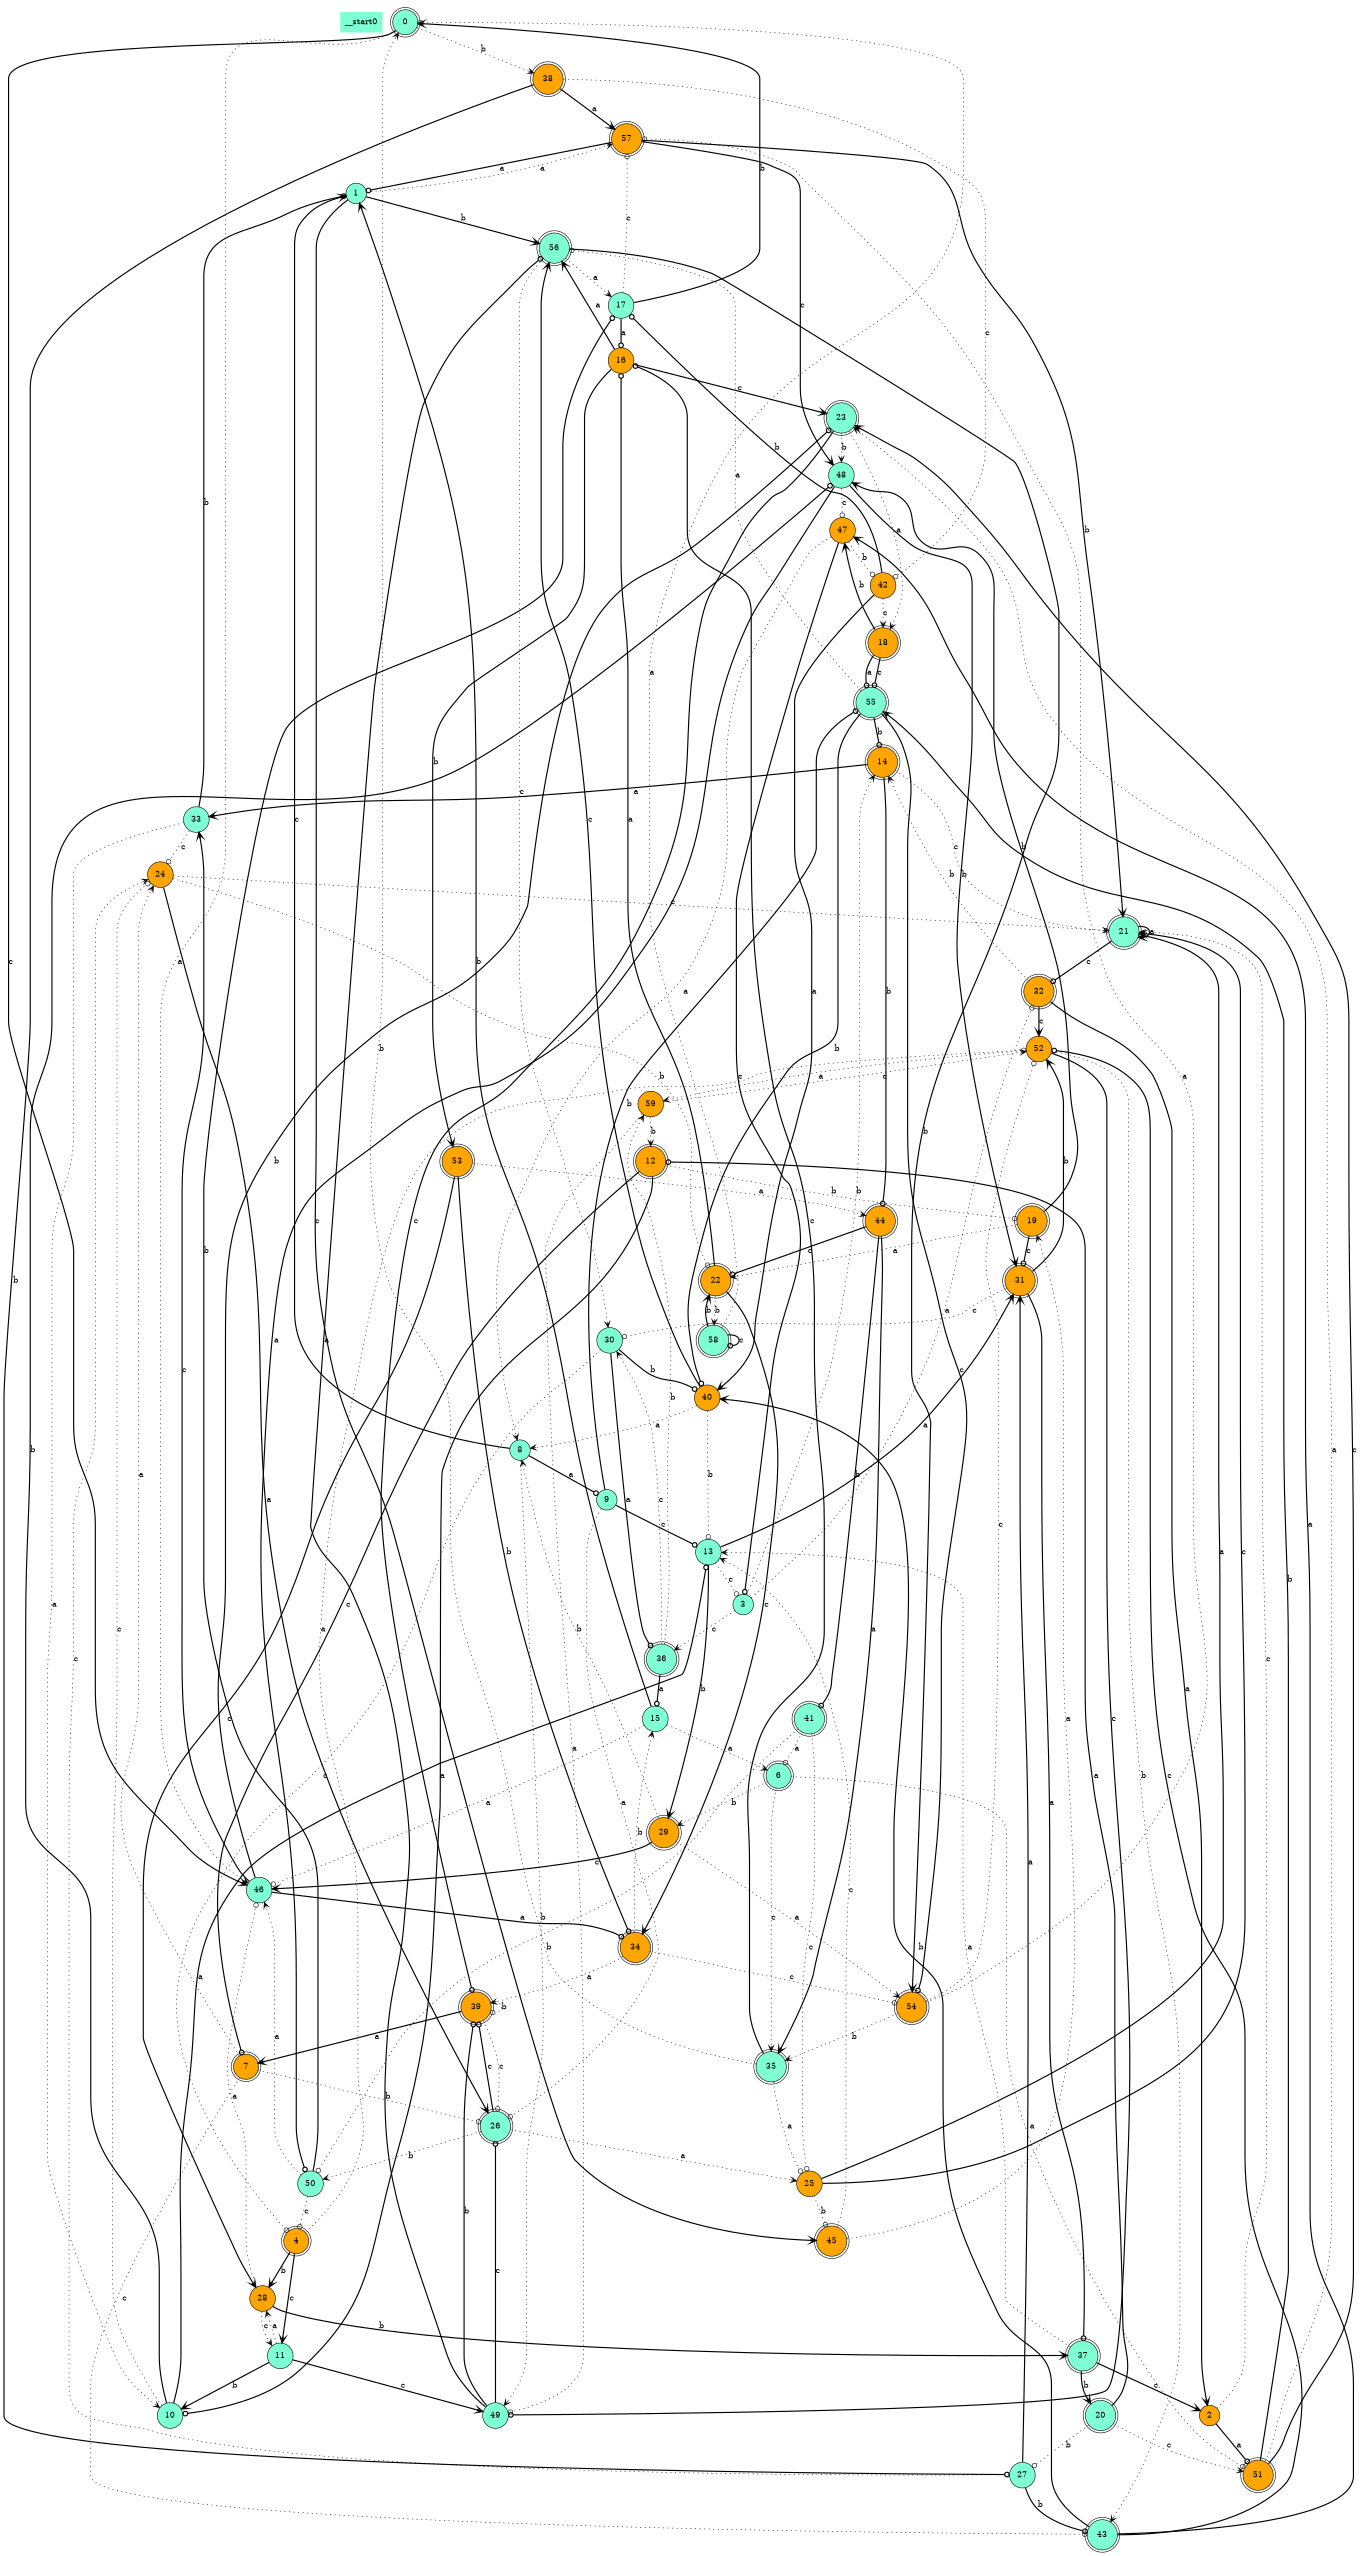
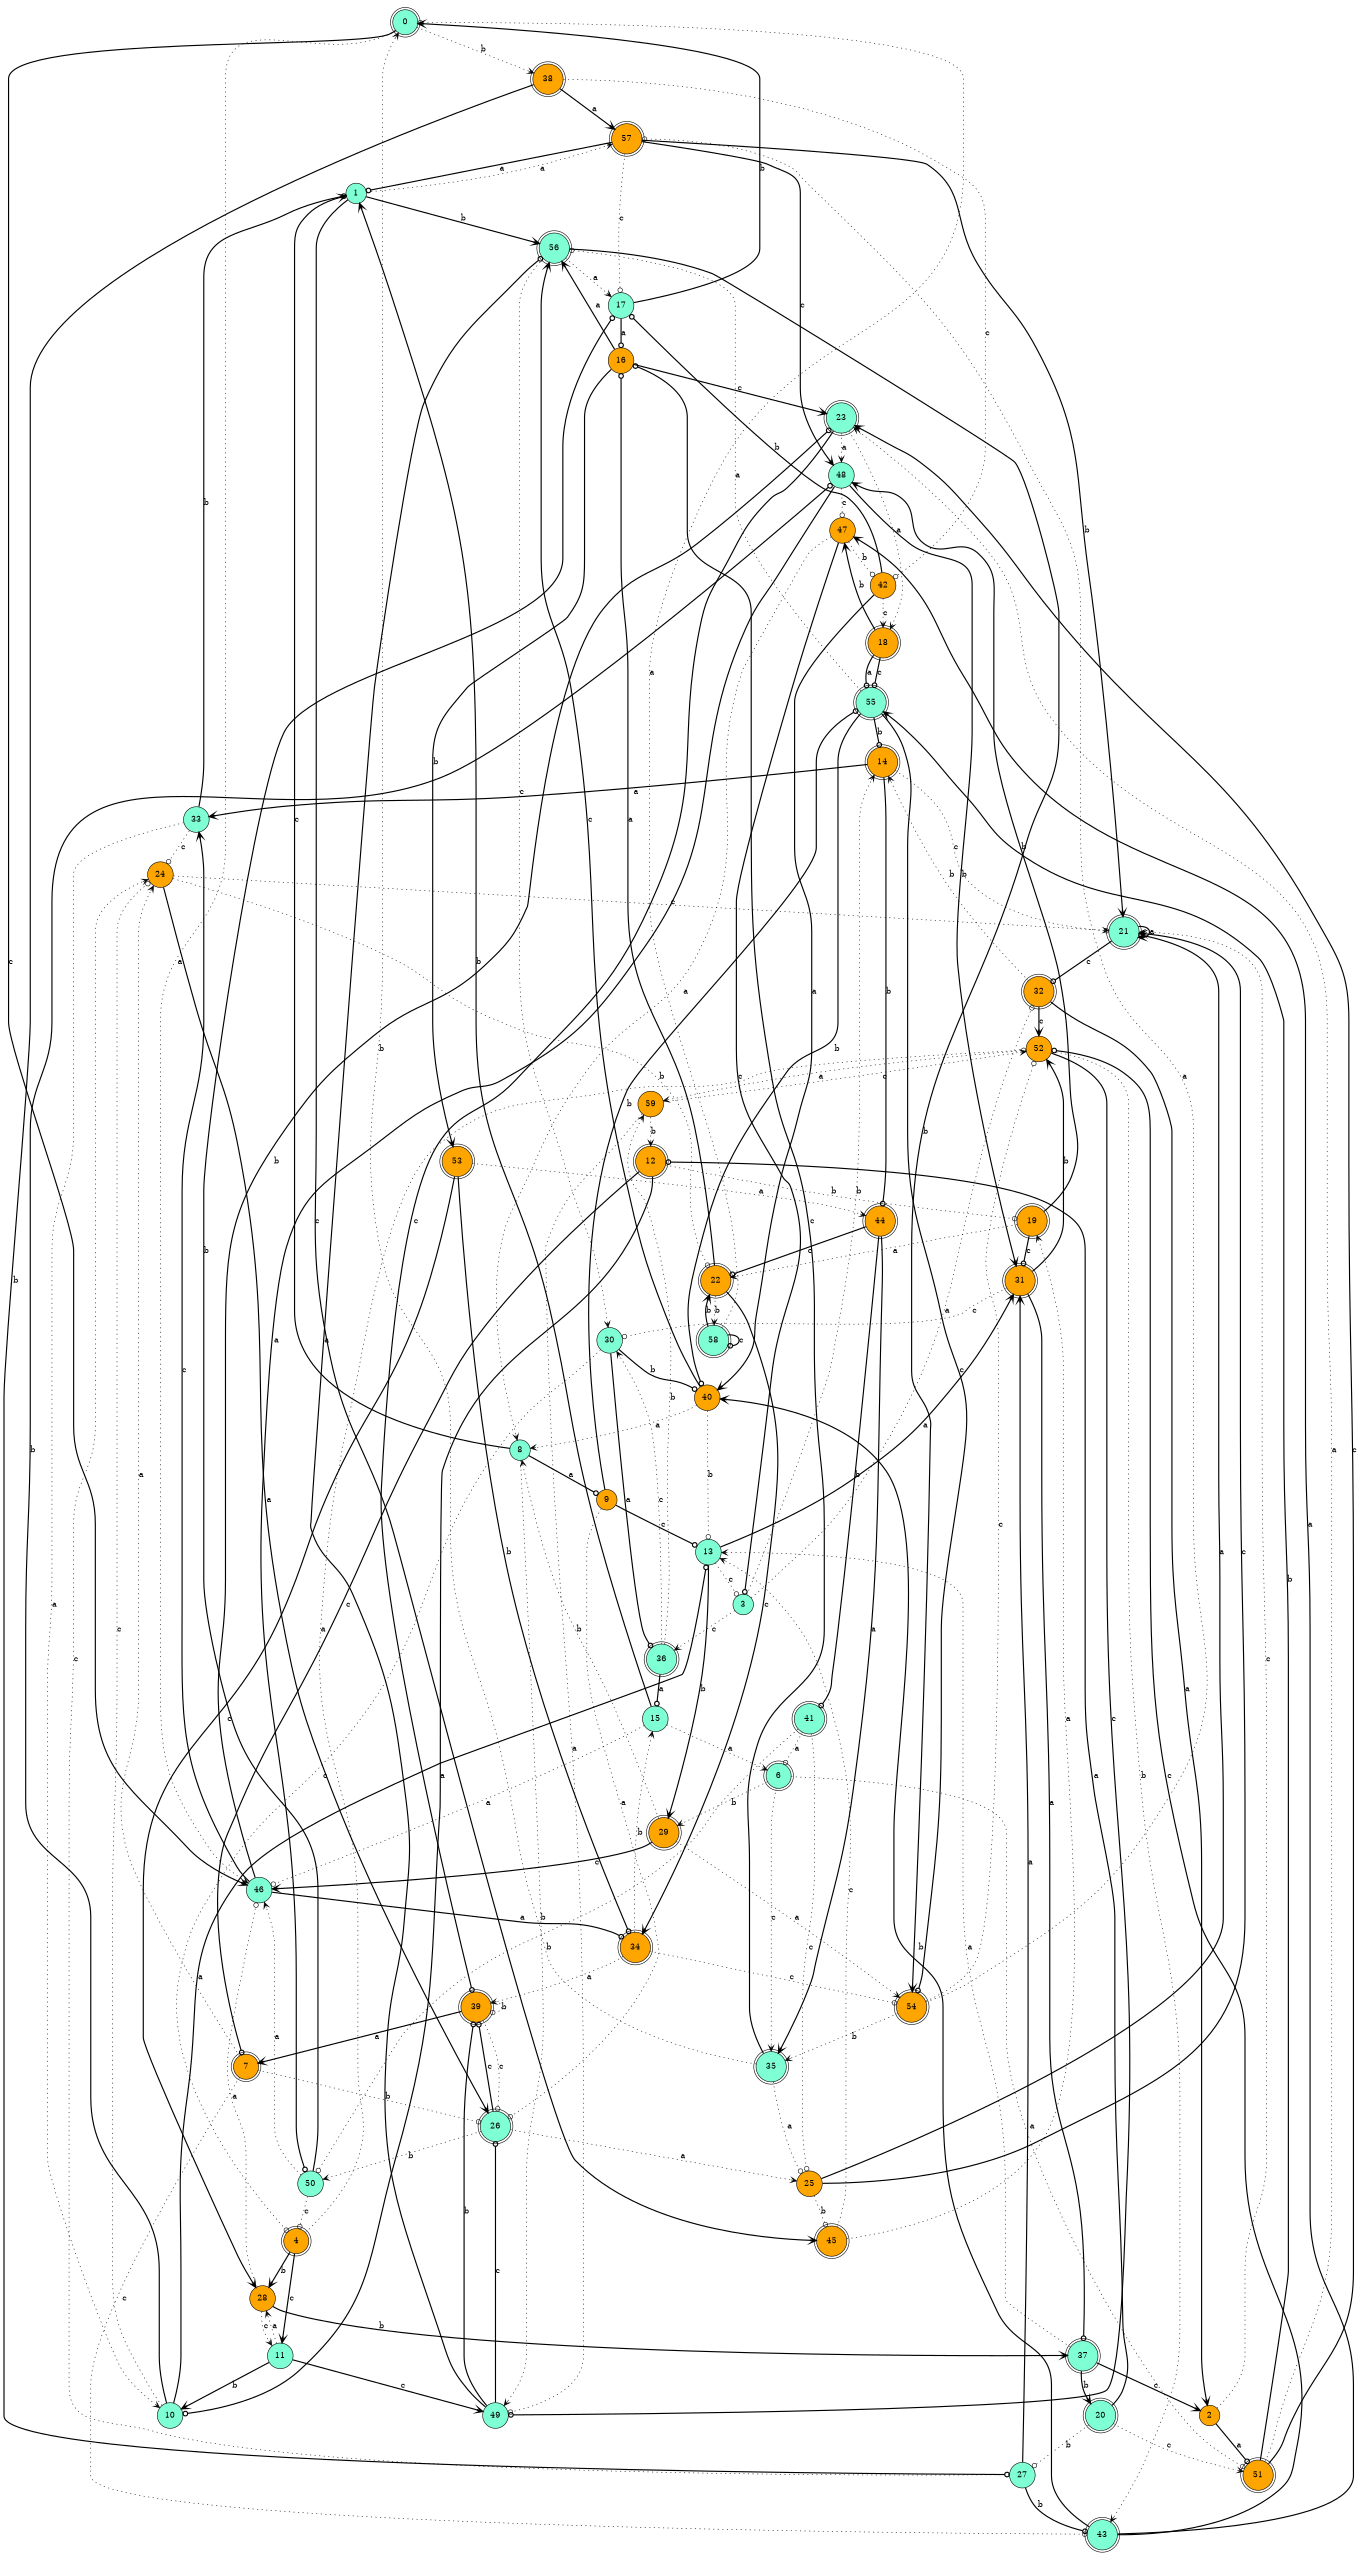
(361, 22) -> none
(626, 226) -> (619, 221)
(844, 448) -> (844, 448)
(607, 1500) -> (607, 1500)
